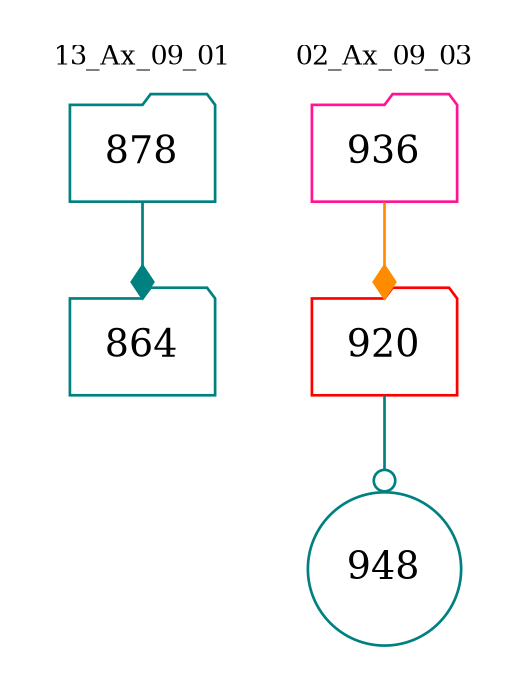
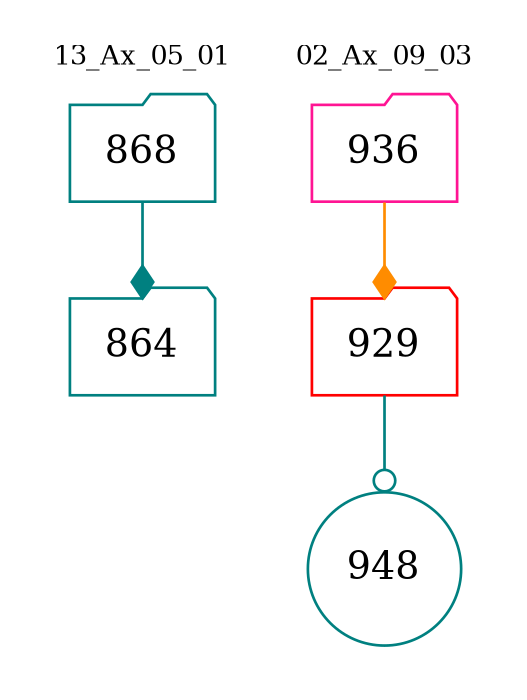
(143, 58) -> (143, 58)
(143, 153) -> (143, 153)
(385, 347) -> (385, 347)
